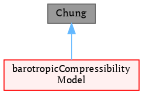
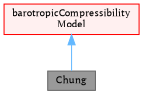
(72, 47) -> (72, 58)
